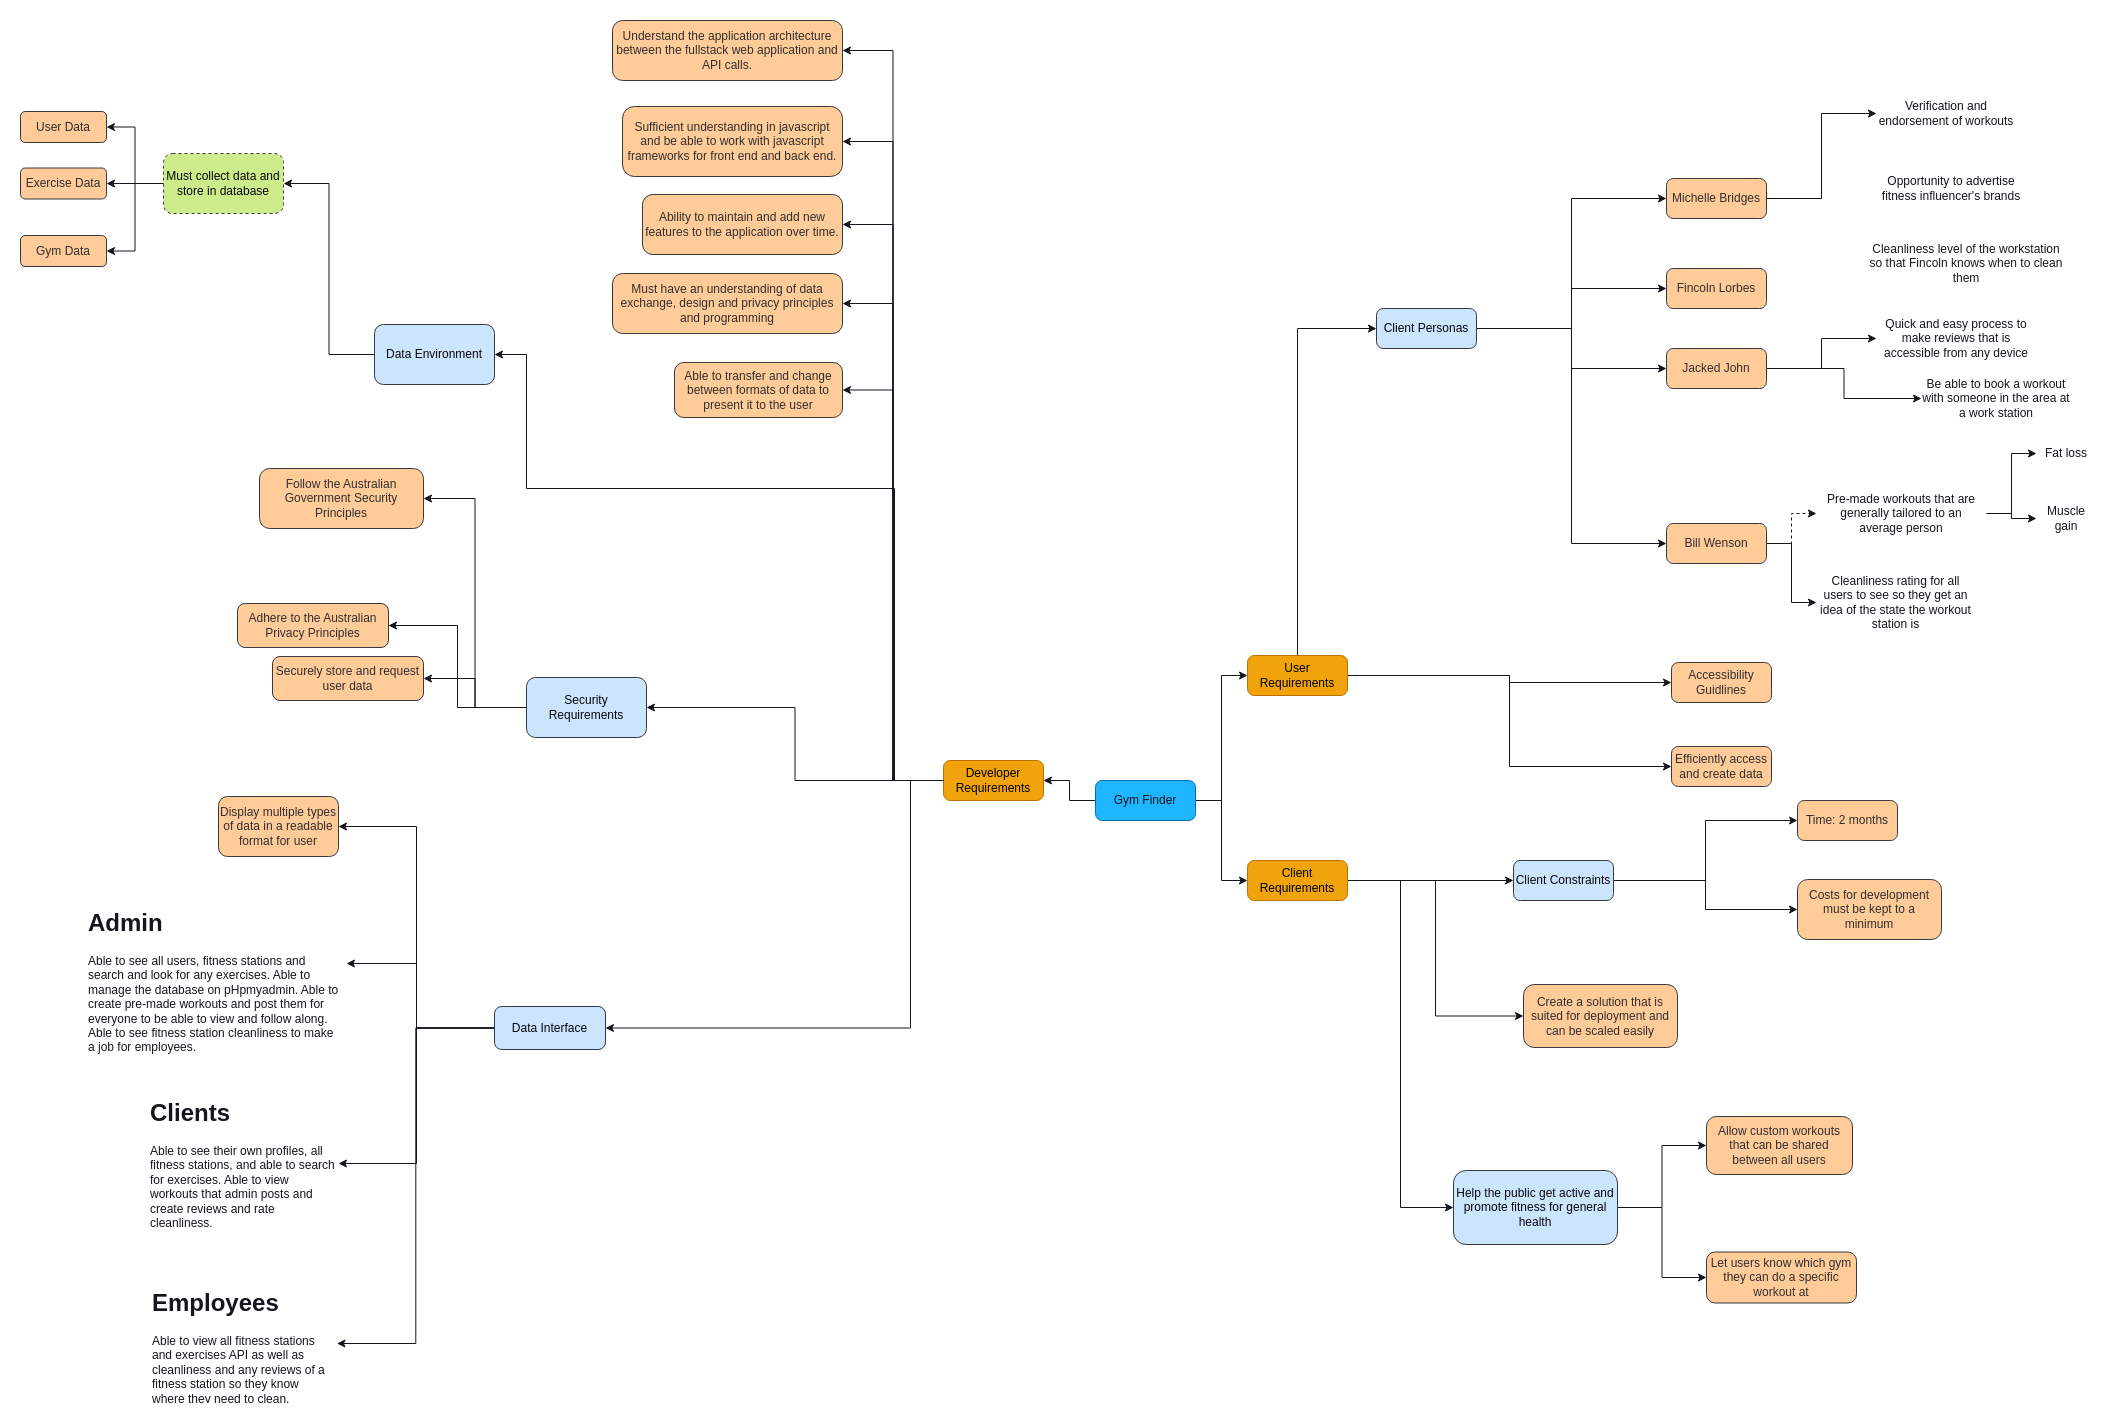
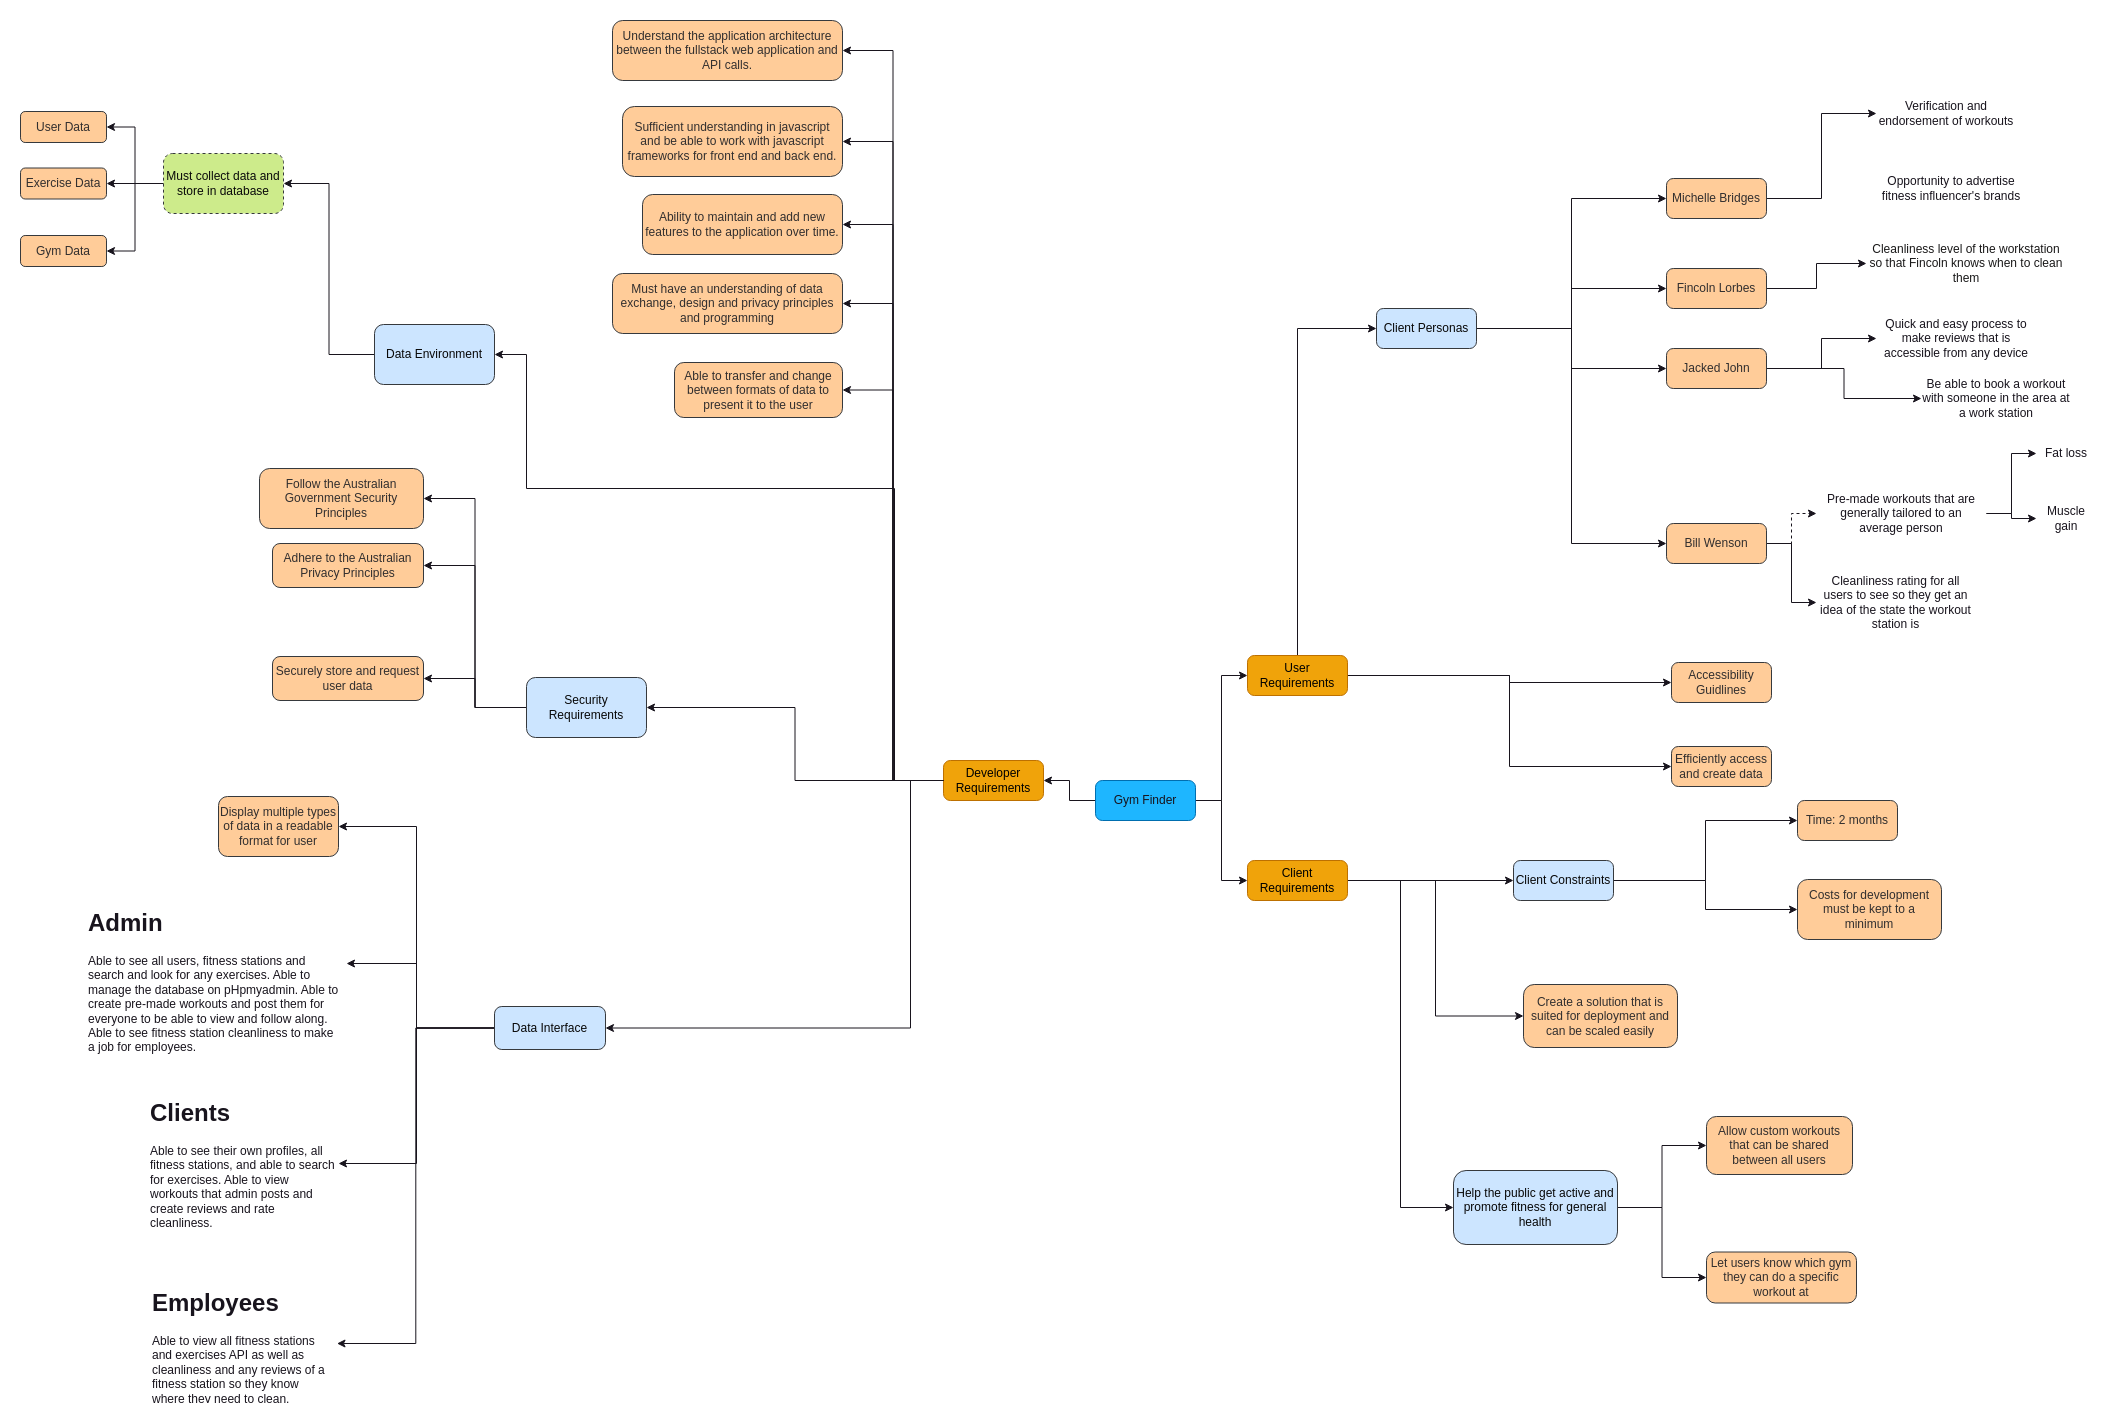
none -> (1817, 280)
(313, 626) -> (348, 566)
